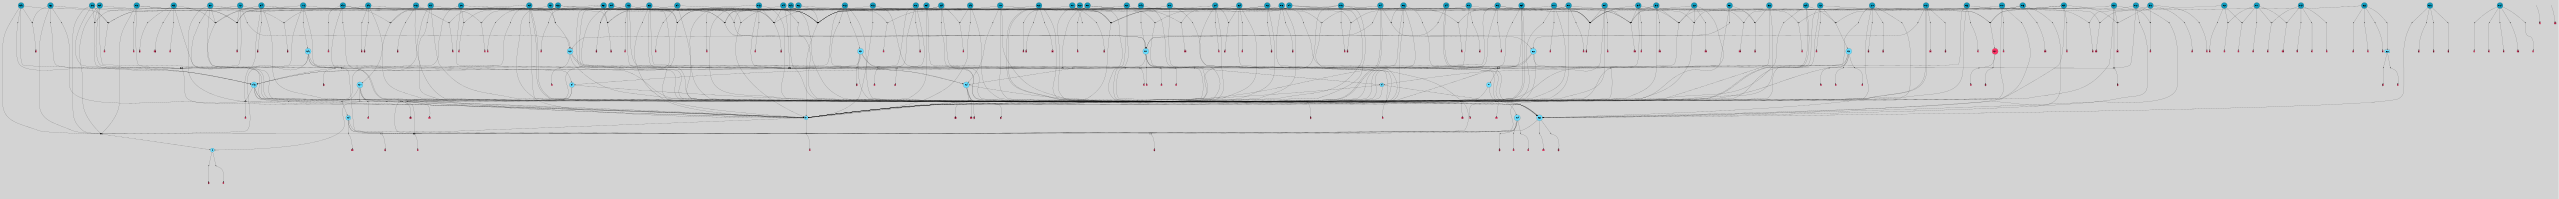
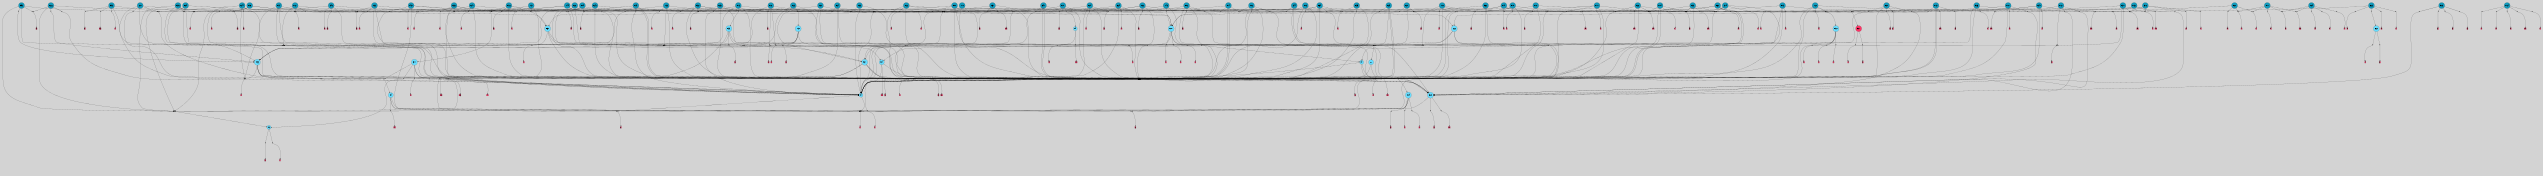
none -> (1075, 29)
(2387, 51) -> (2376, 29)
